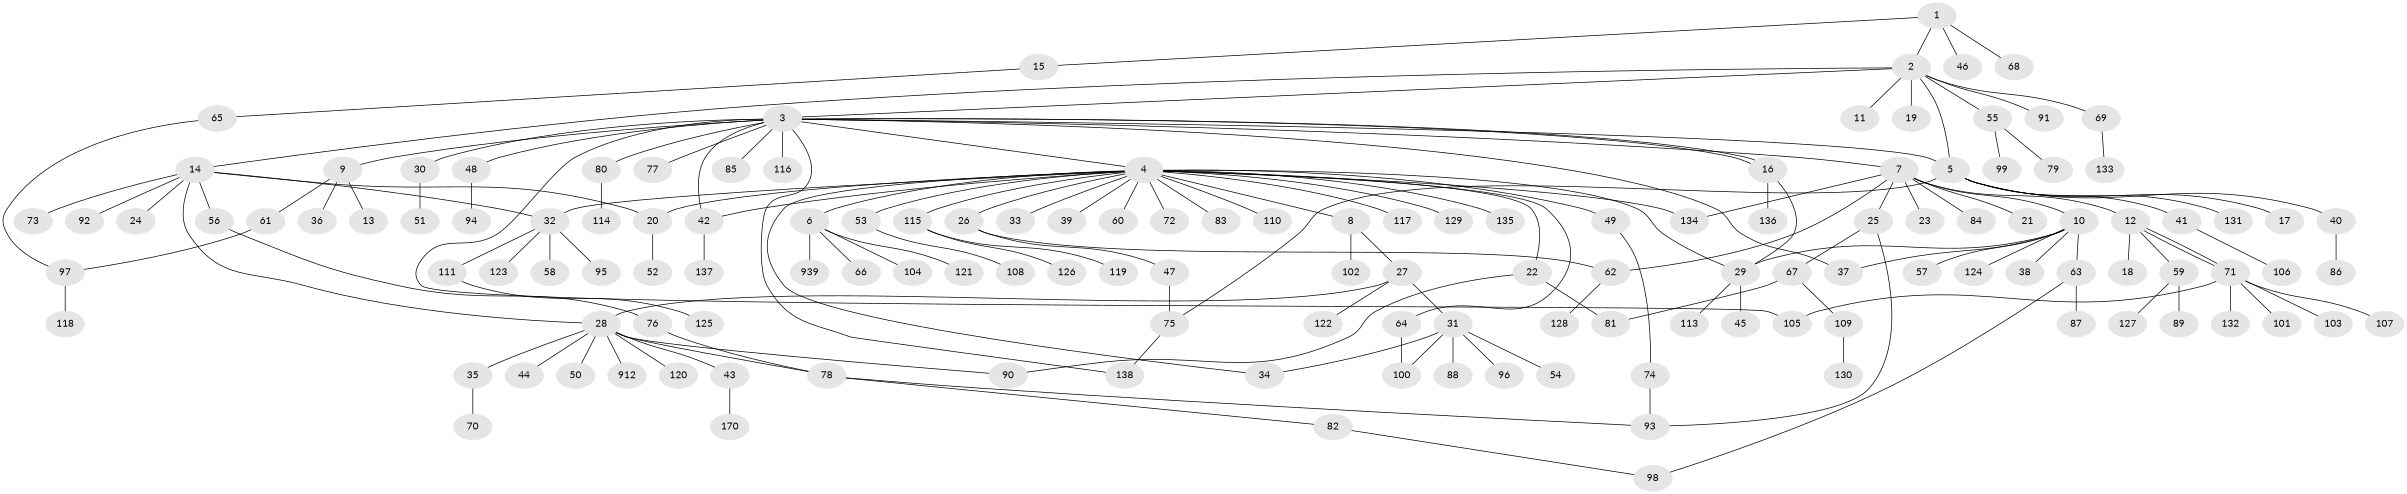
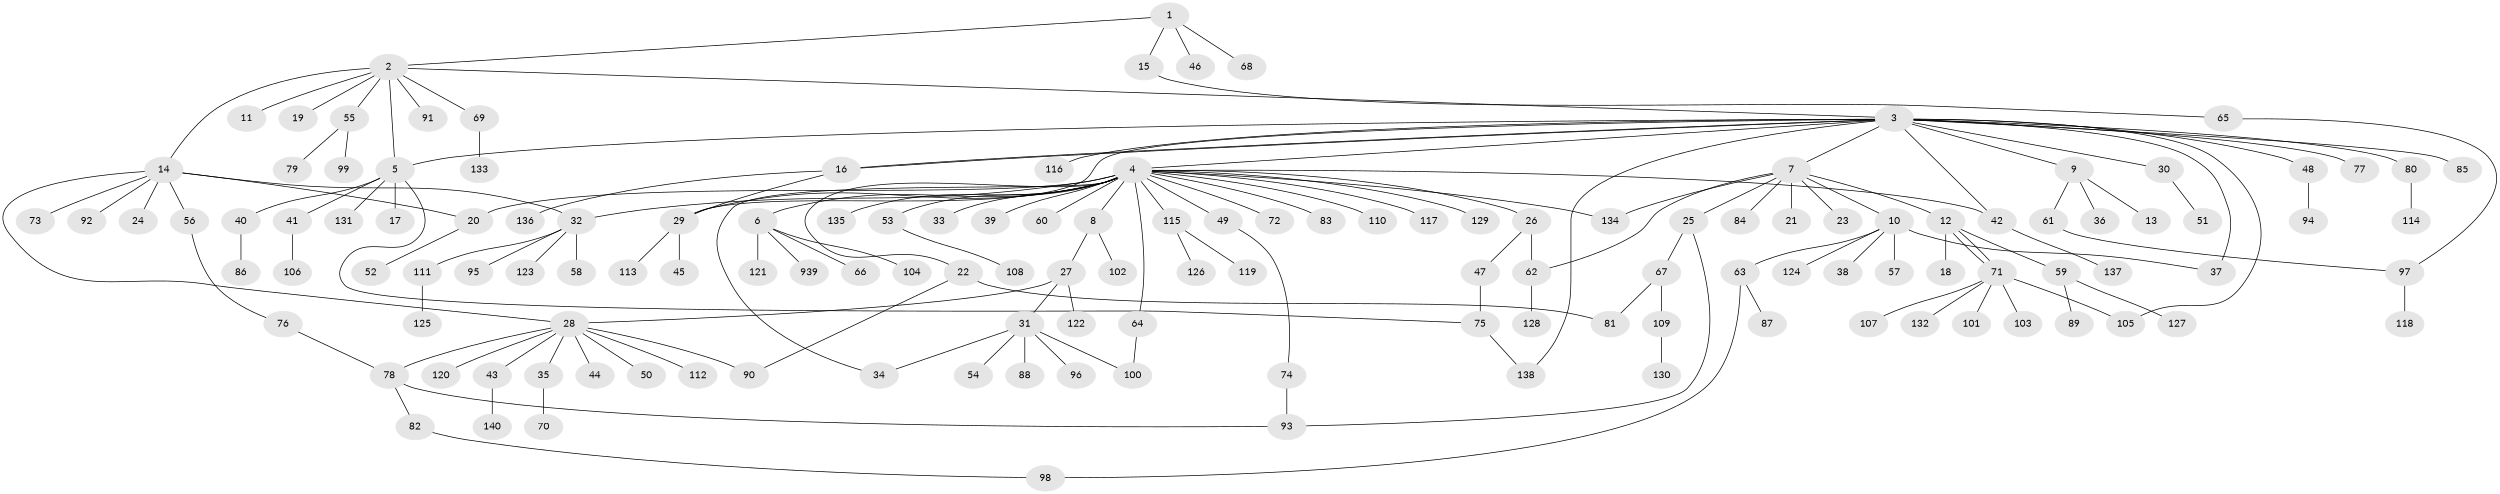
(1910, 247) -> (1100, 161)
(627, 376) -> (698, 376)
(730, 427) -> (492, 427)
